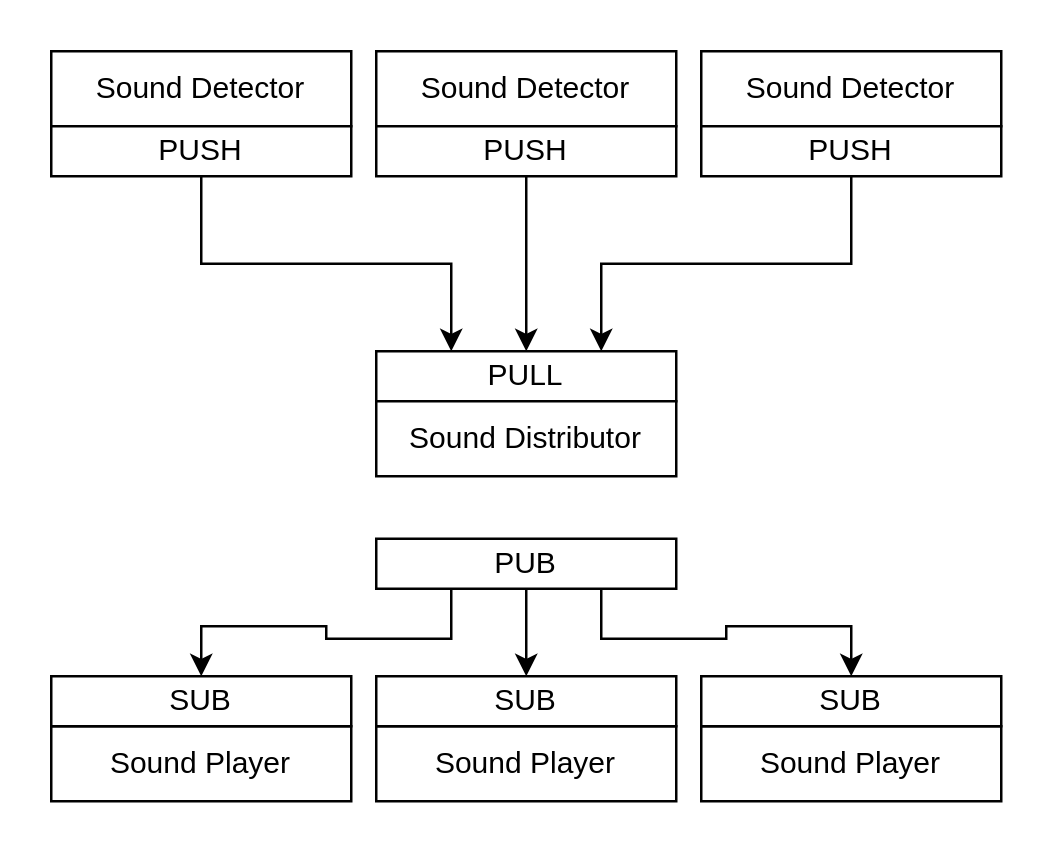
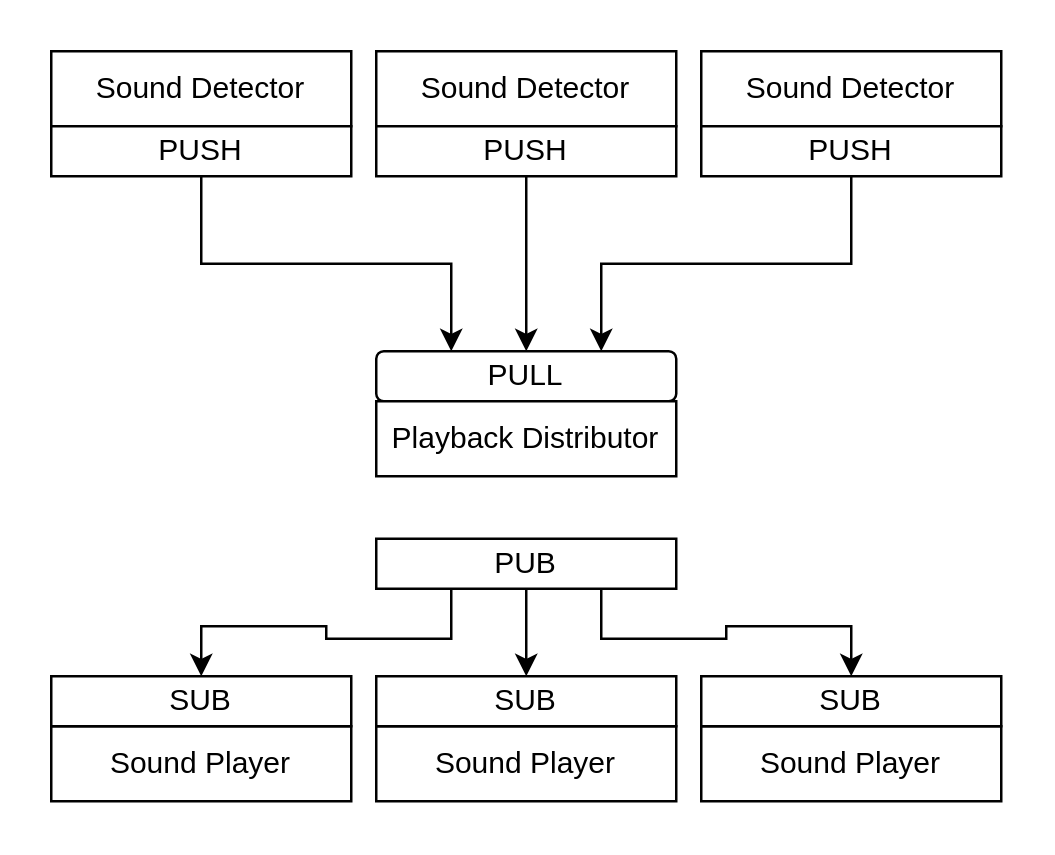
(526, 376) -> (526, 376)
(526, 439) -> (526, 439)
